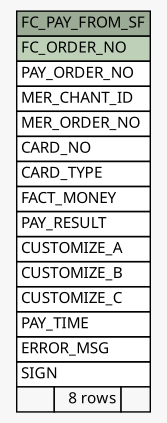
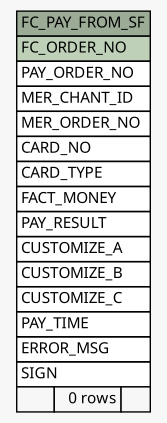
(93, 399) -> (93, 399)
